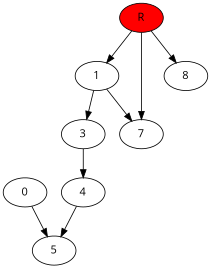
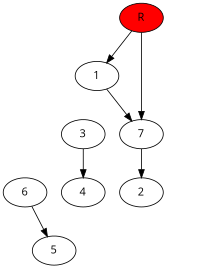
(186, 76) -> none
(91, 101) -> none
(25, 192) -> (25, 192)
none -> (141, 192)
(71, 218) -> none
